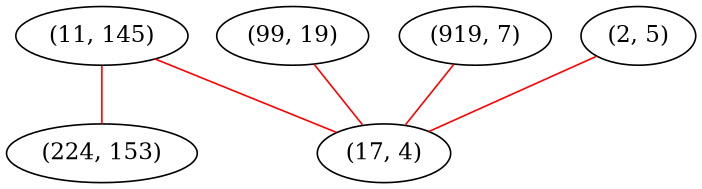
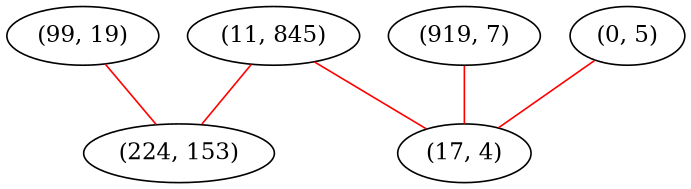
(102, 36) -> (274, 36)
(638, 36) -> (627, 36)
(338, 95) -> (131, 94)
